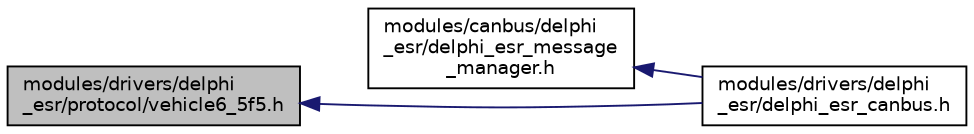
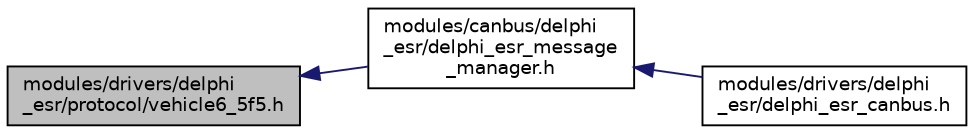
(511, 107) -> (344, 70)
